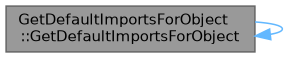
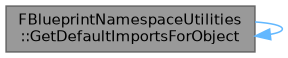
(131, 29) -> (131, 29)
